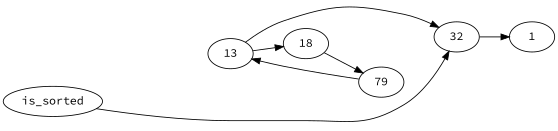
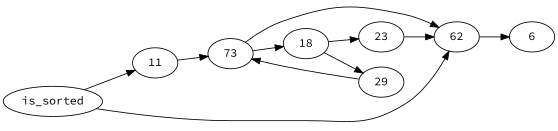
none -> (381, 37)
(457, 37) -> (457, 37)
(532, 37) -> (532, 37)
(231, 54) -> (231, 54)
none -> (155, 63)
(381, 82) -> (381, 82)
